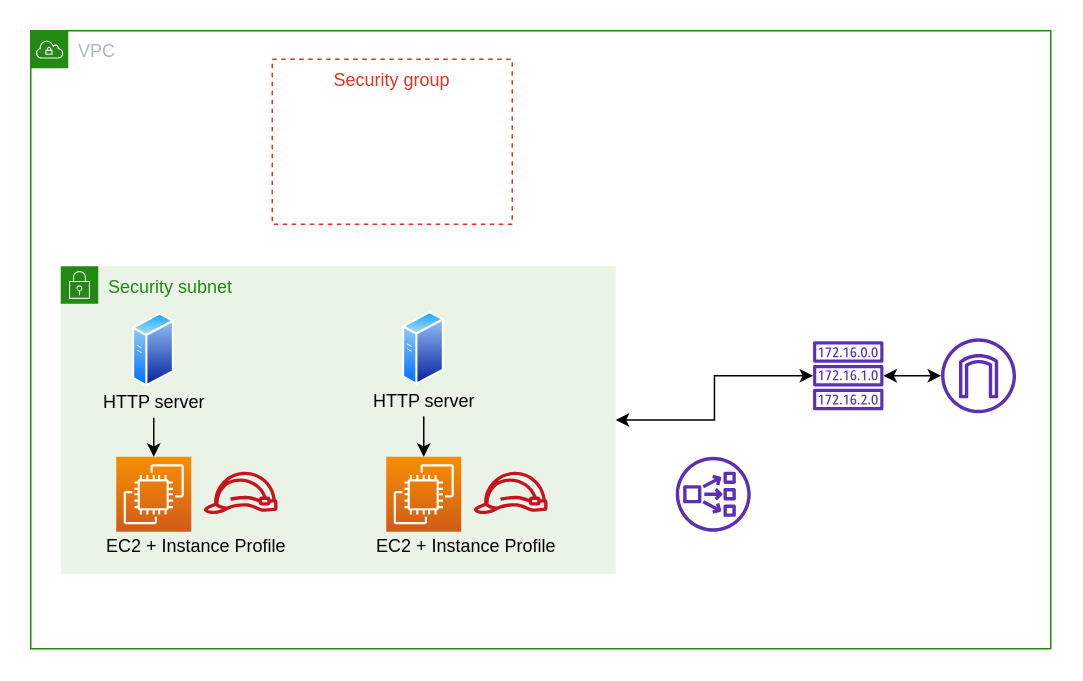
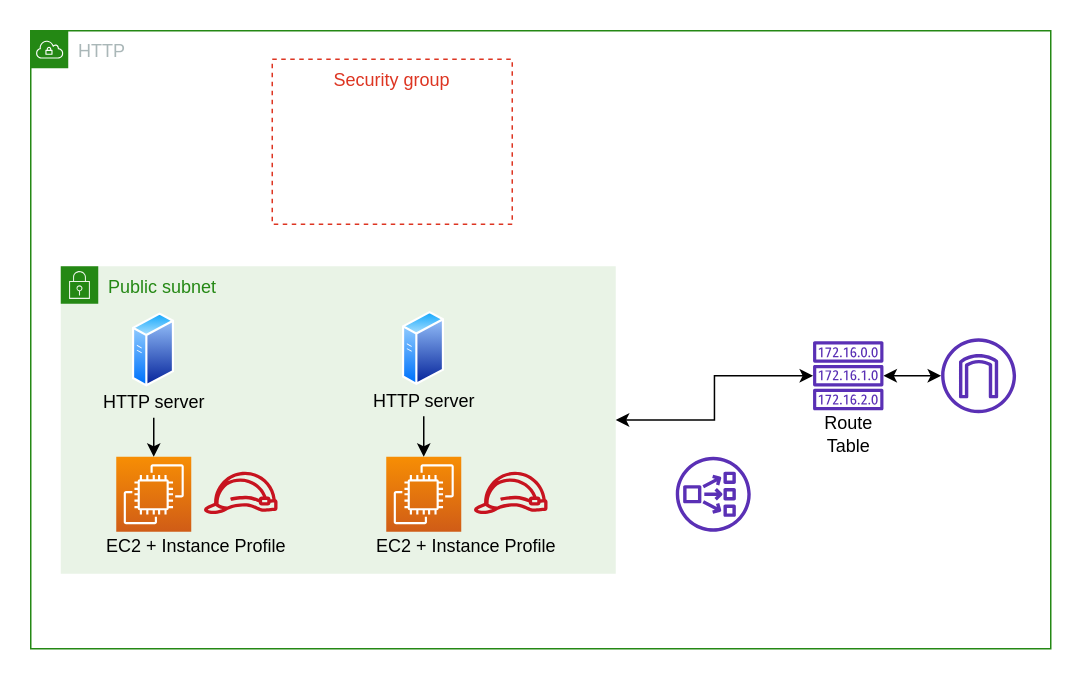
(94, 52) -> (99, 52)
(180, 288) -> (167, 288)
none -> (848, 434)
